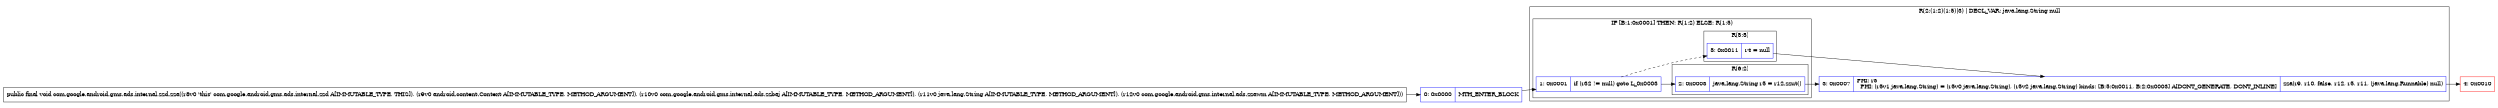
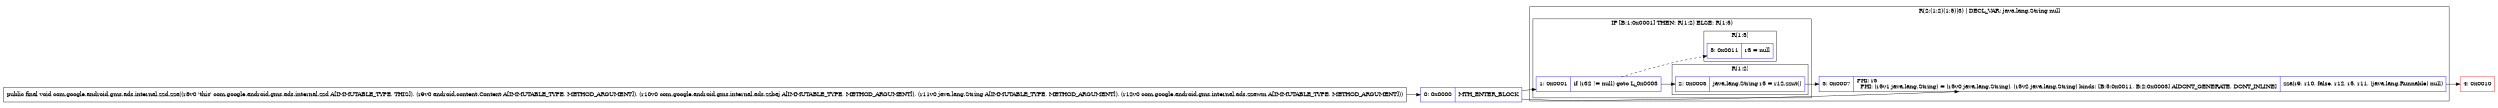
(1740, 36) -> (1740, 36)
(1757, 51) -> (1757, 51)
(1907, 65) -> (1814, 96)
(1740, 69) -> (1740, 69)
